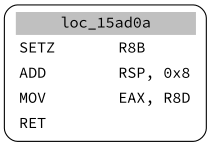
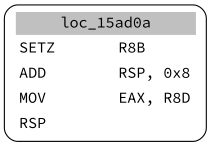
(69, 123) -> (69, 123)
